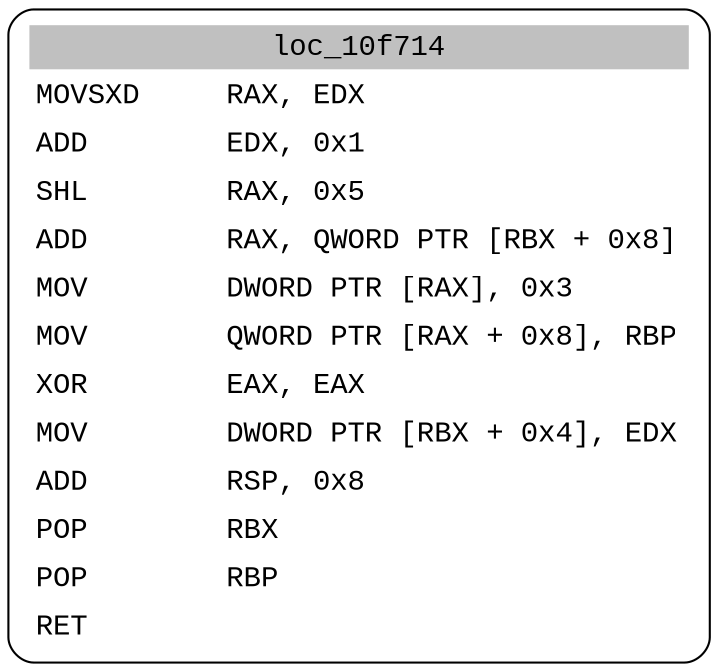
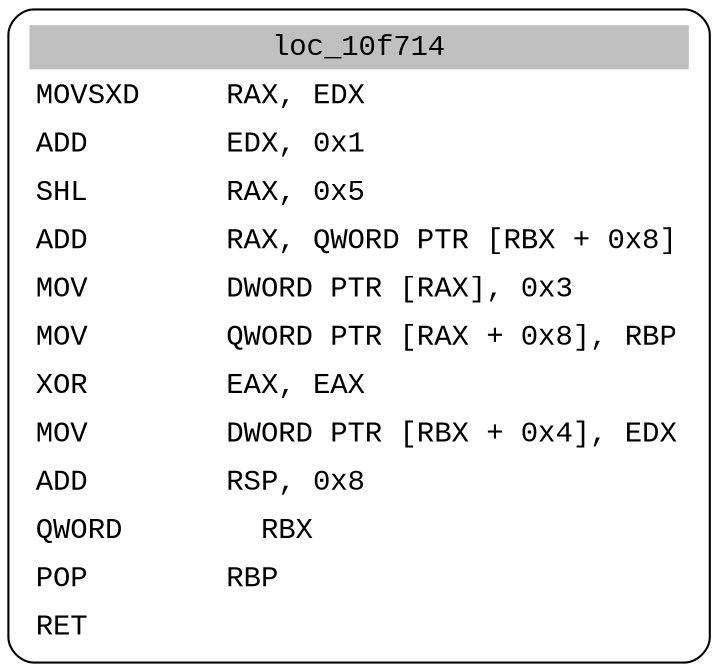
(157, 529) -> (175, 529)
